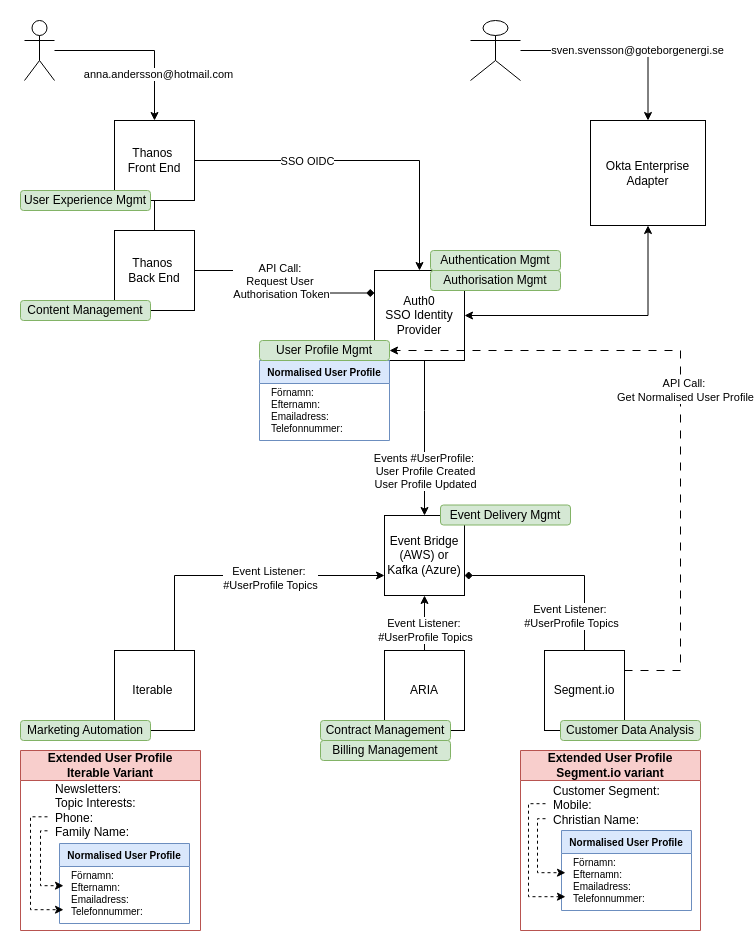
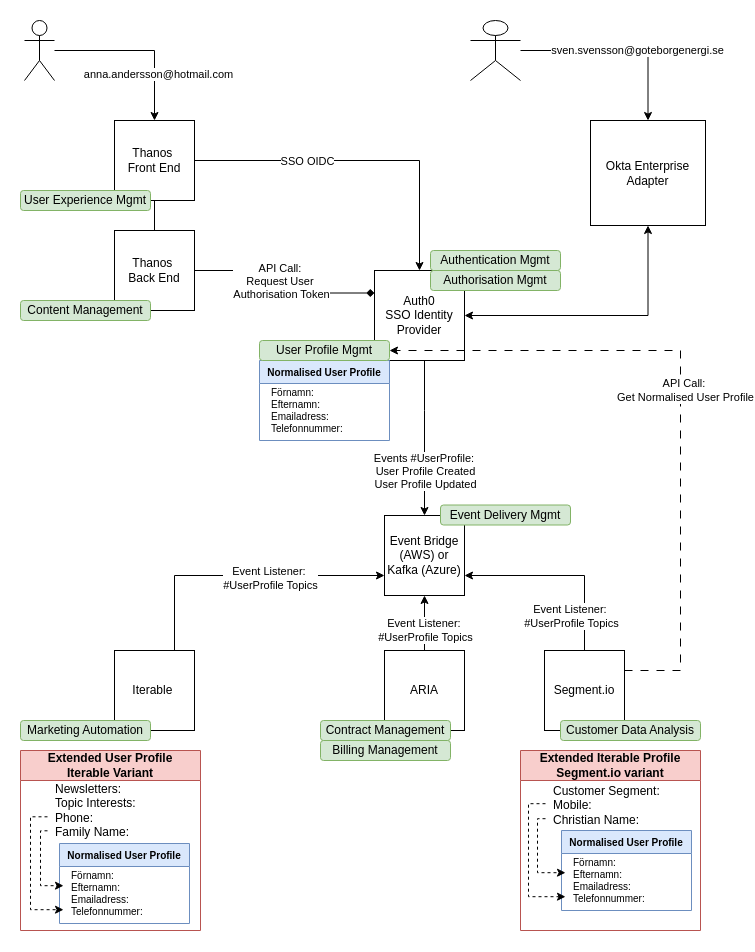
(473, 576) -> (473, 576)
(611, 766) -> (611, 766)
